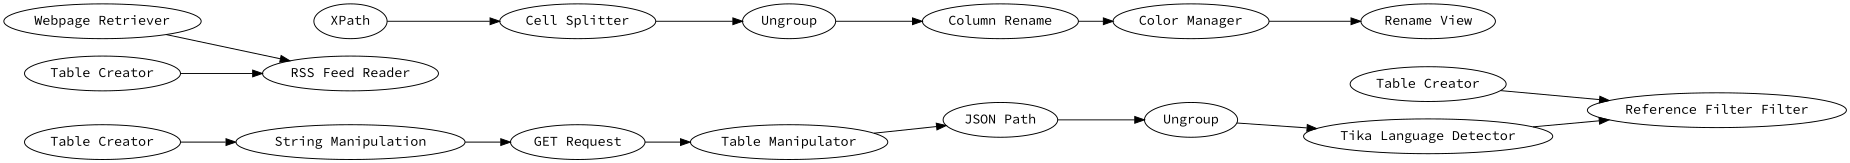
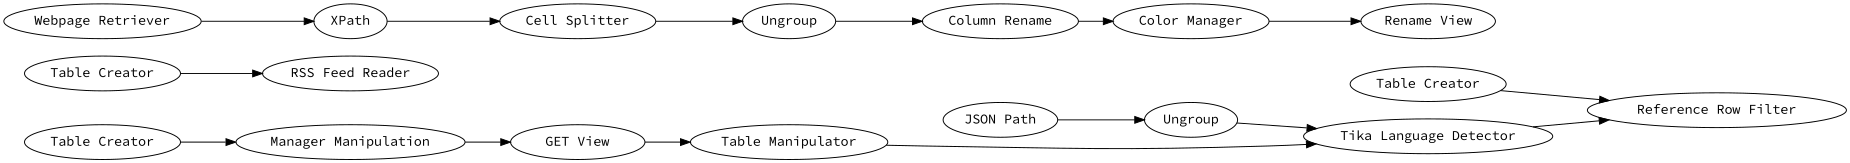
(223, 47) -> (253, 21)
(1717, 110) -> (1717, 110)
(905, 130) -> (1096, 149)
(350, 142) -> (350, 142)
(578, 142) -> (578, 142)
